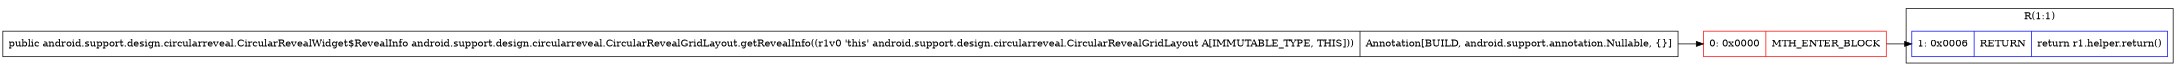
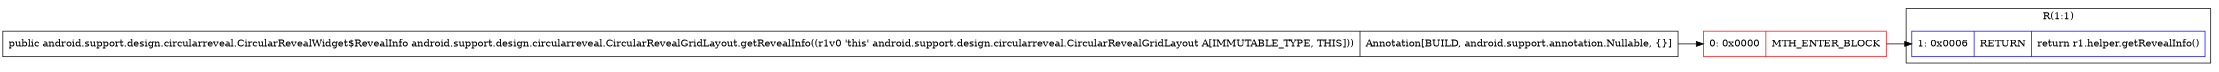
(2100, 44) -> (2118, 44)
